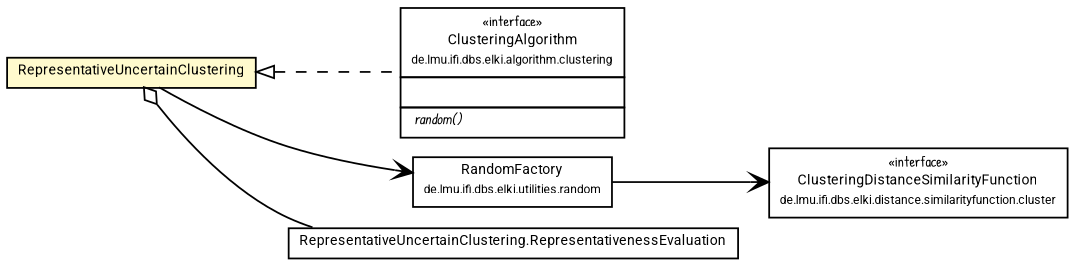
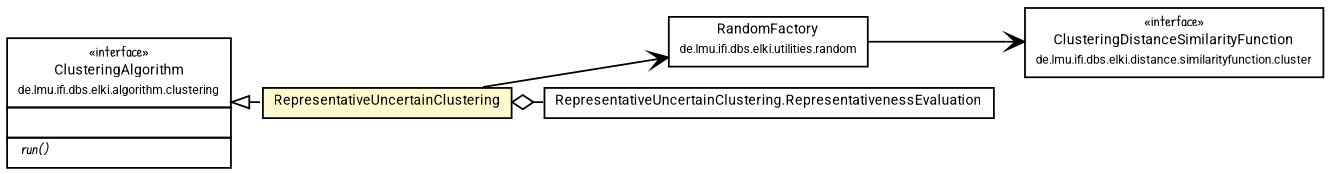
(338, 72) -> (256, 102)
(437, 120) -> (34, 150)
